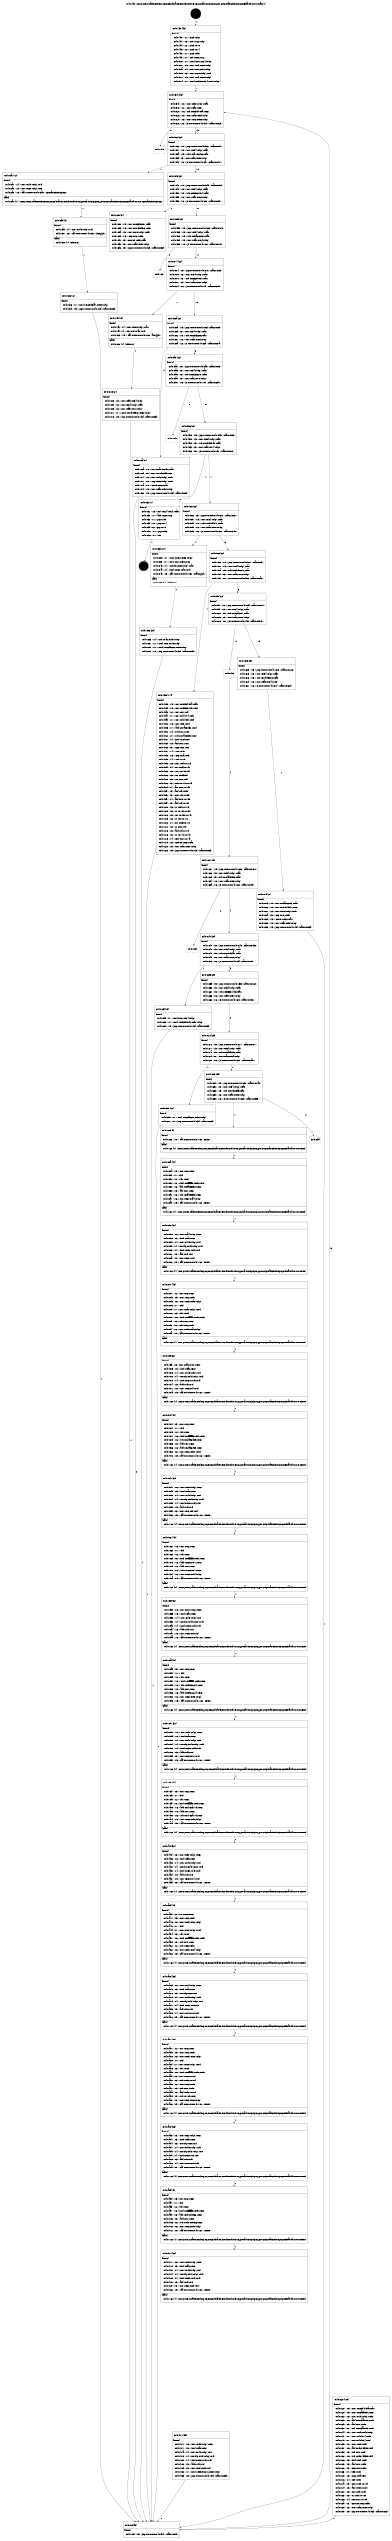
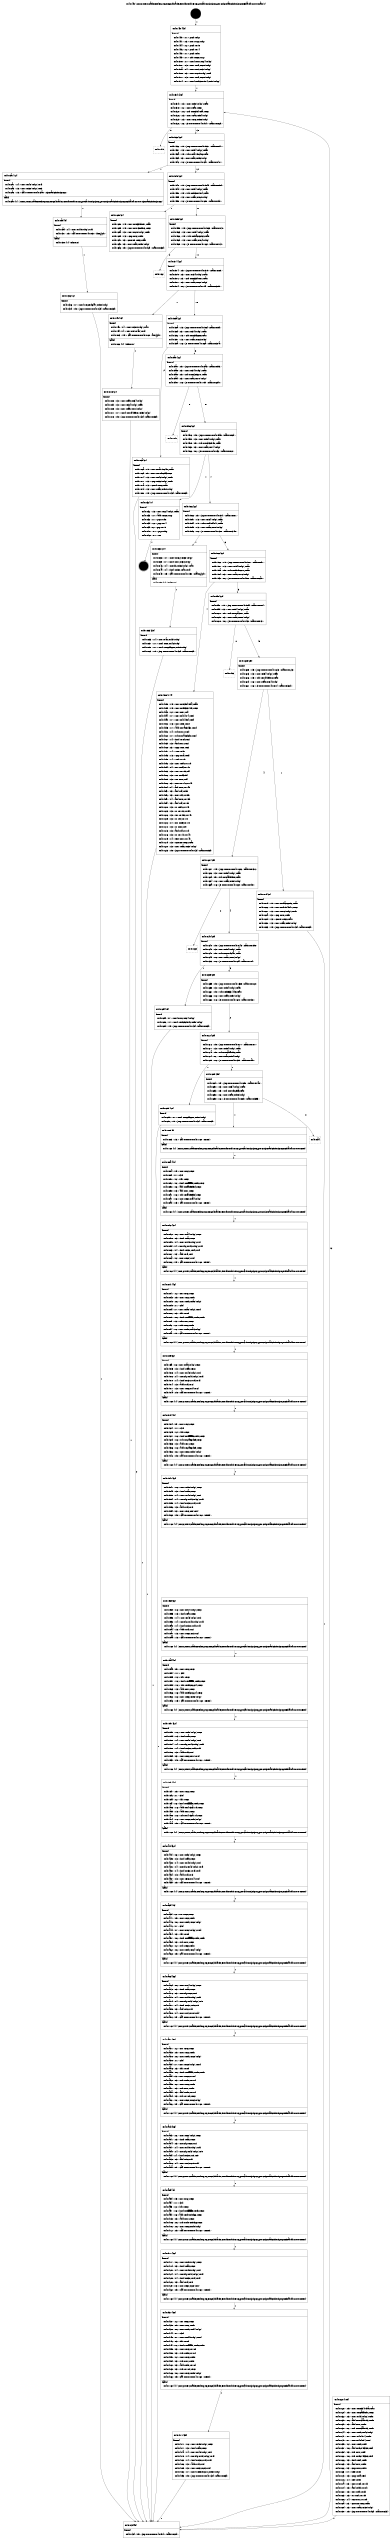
(229, 766) -> (248, 772)
(234, 1563) -> none
none -> (234, 2349)
